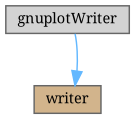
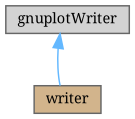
(77, 52) -> (58, 67)
